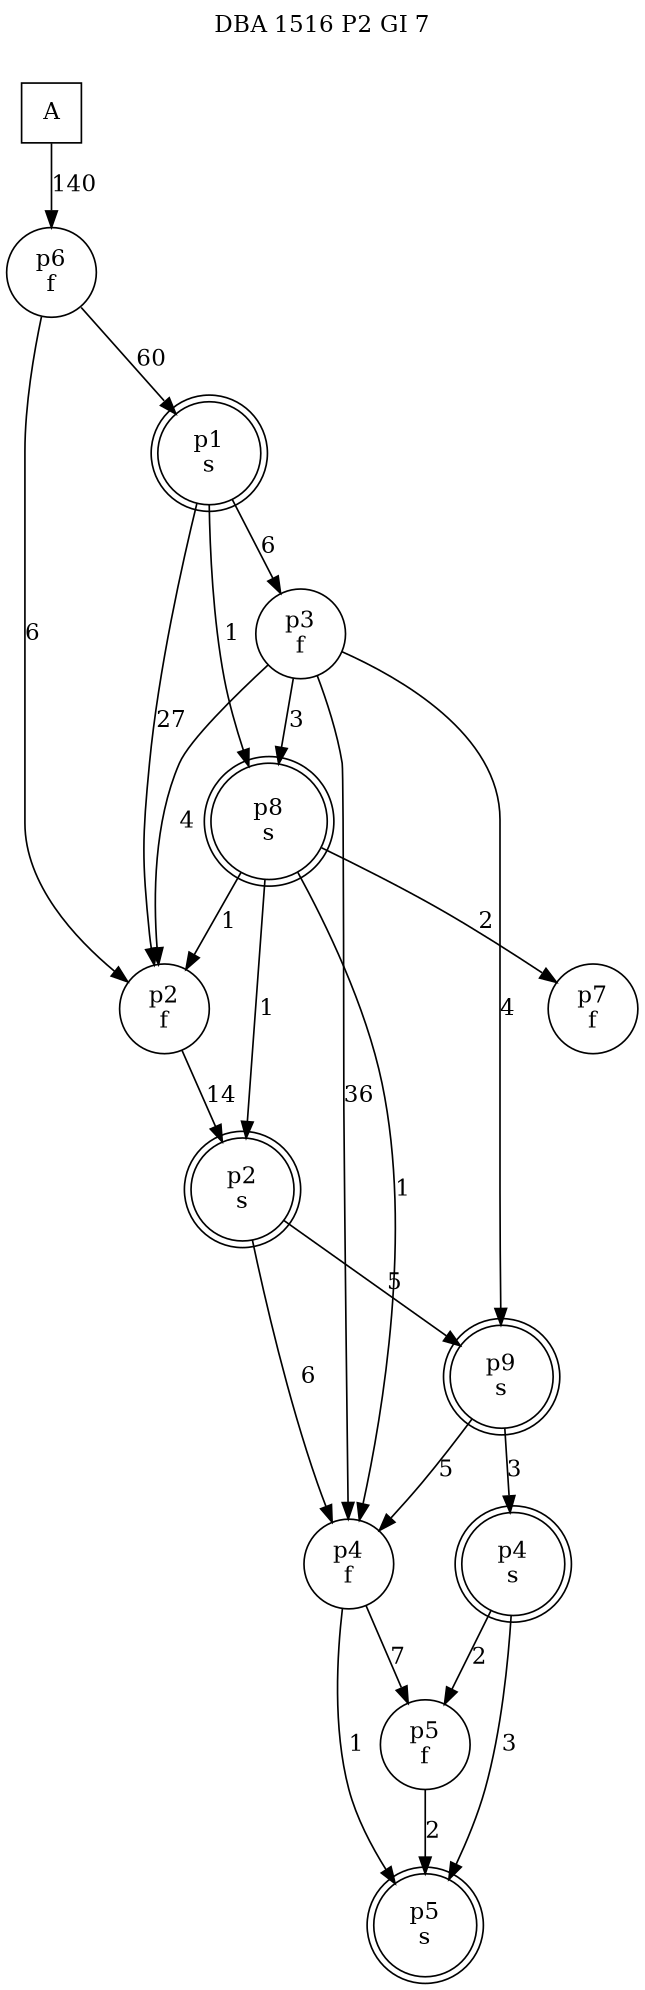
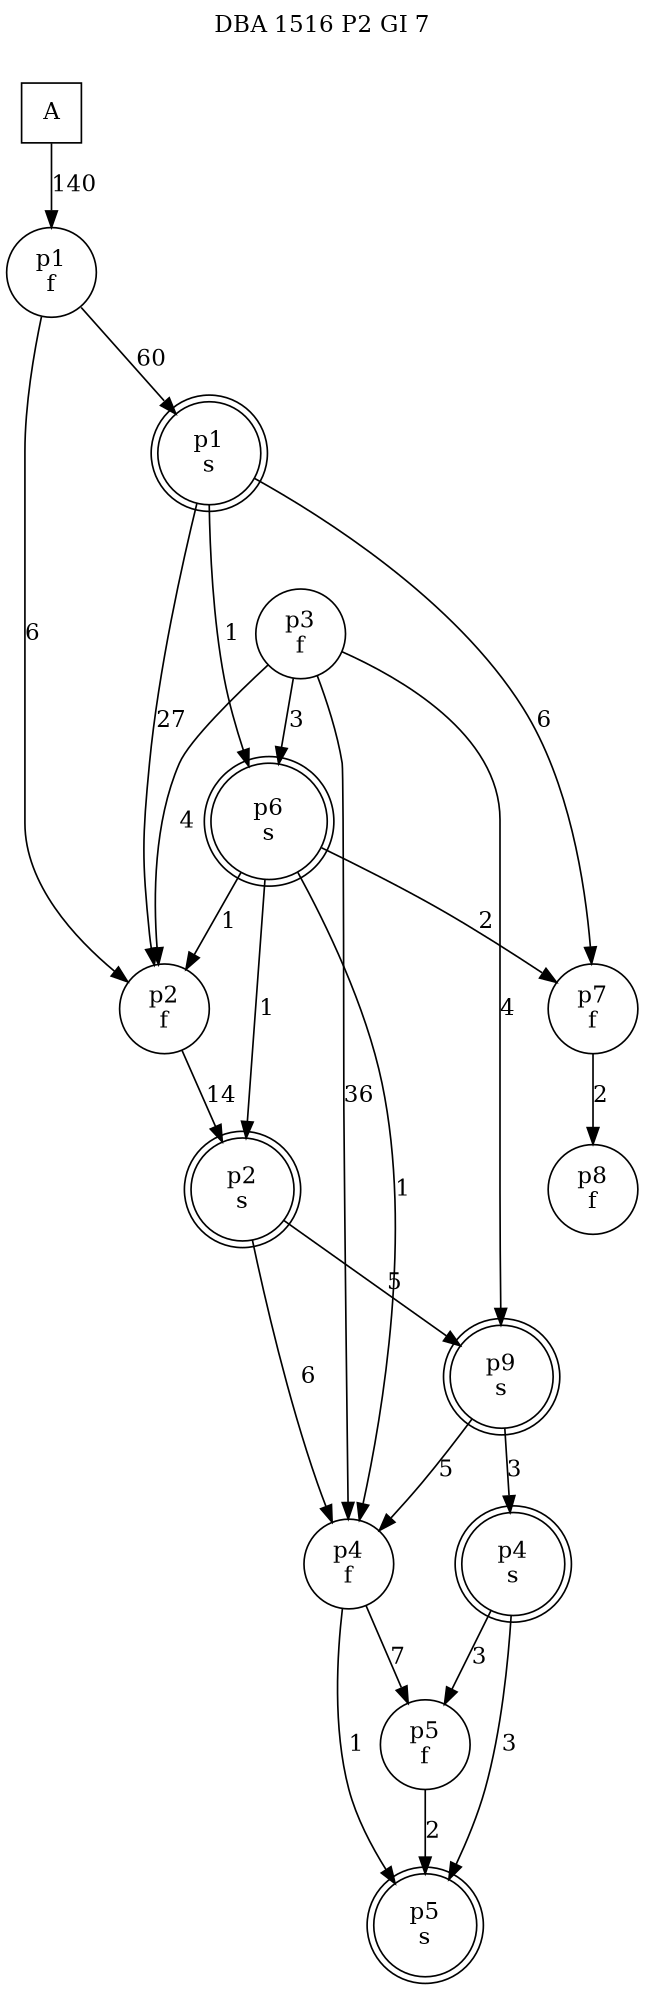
(51, 272) -> (51, 272)
(252, 539) -> (491, 665)
(269, 821) -> (269, 821)
none -> (593, 1189)
(480, 1658) -> (480, 1658)
